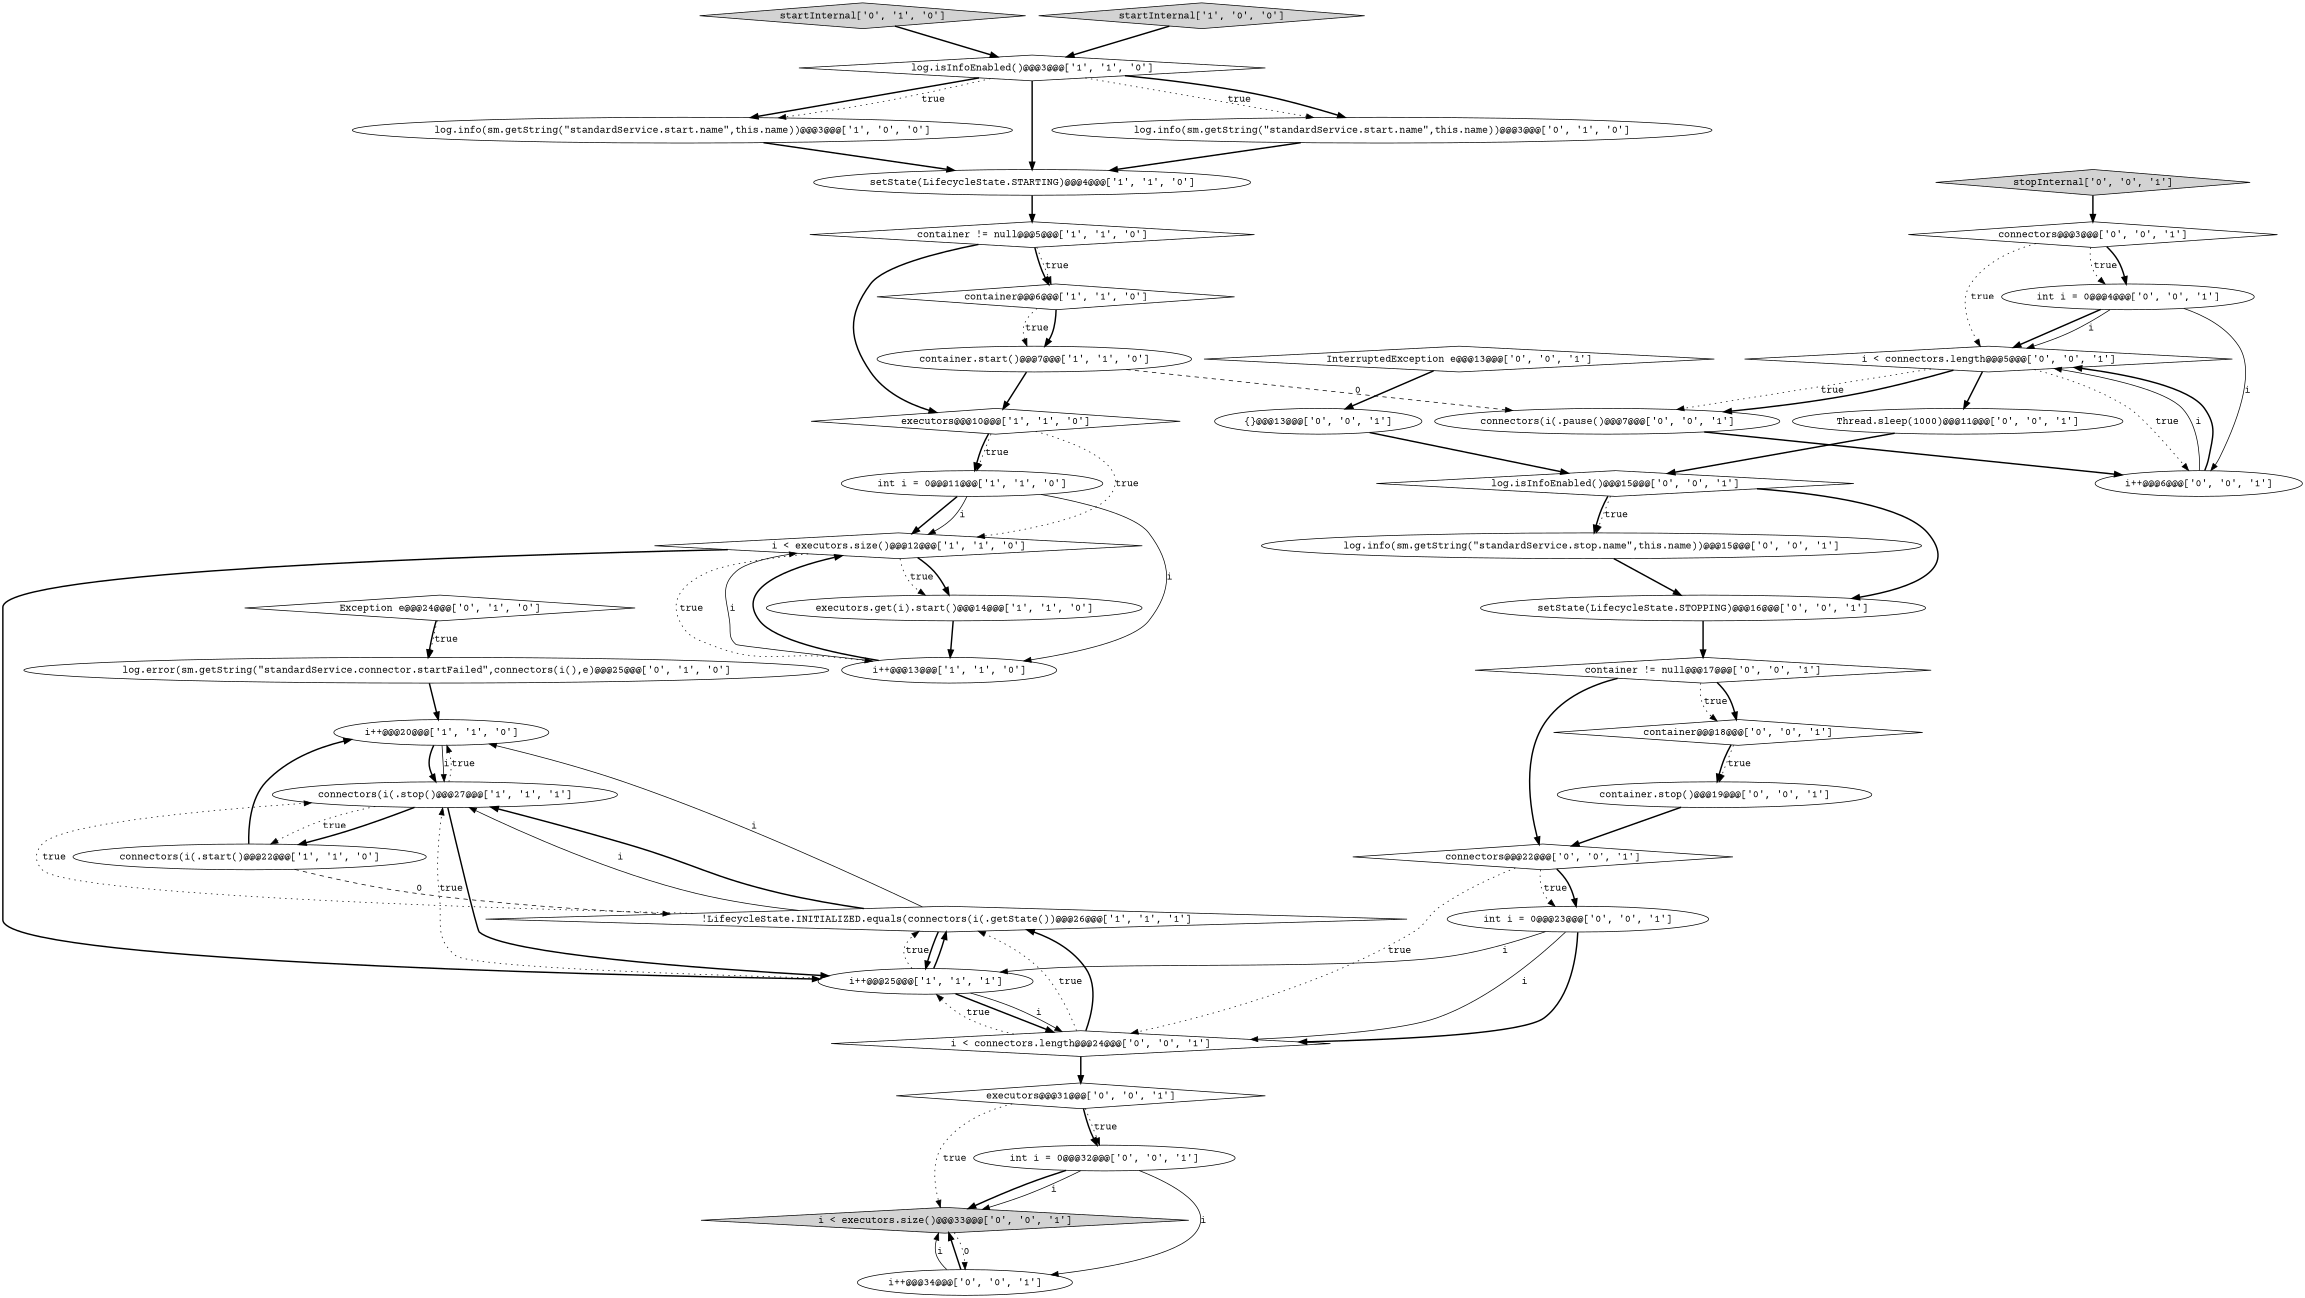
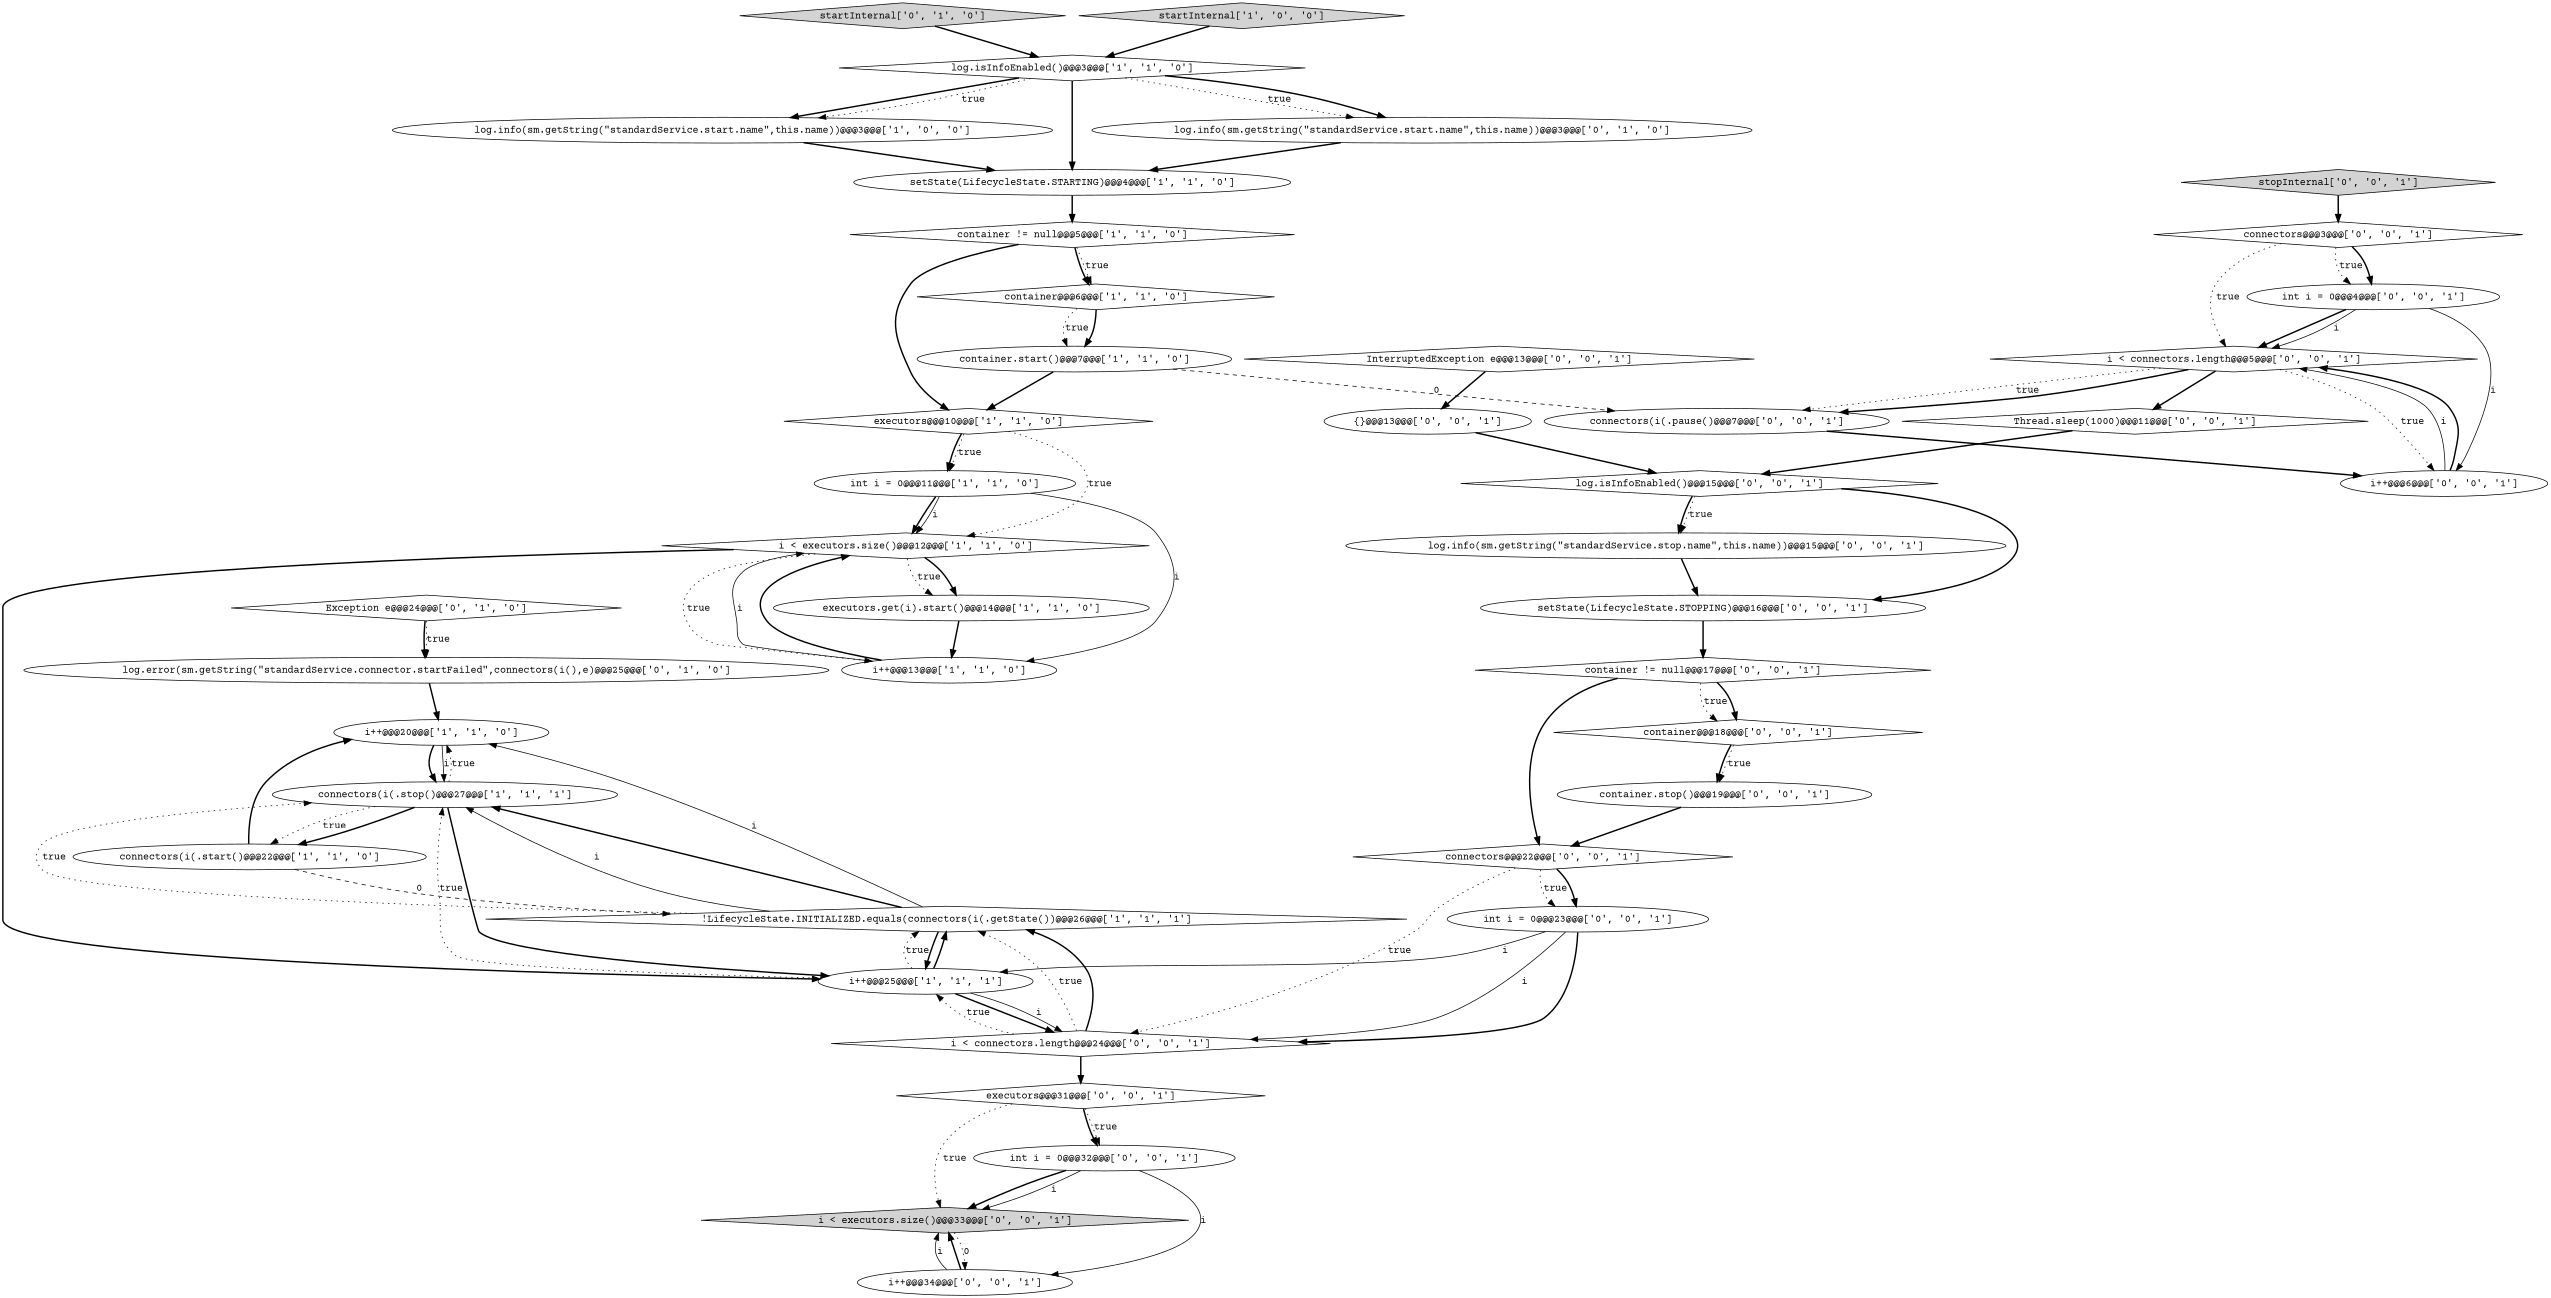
(1958, 421) -> (2135, 421)
